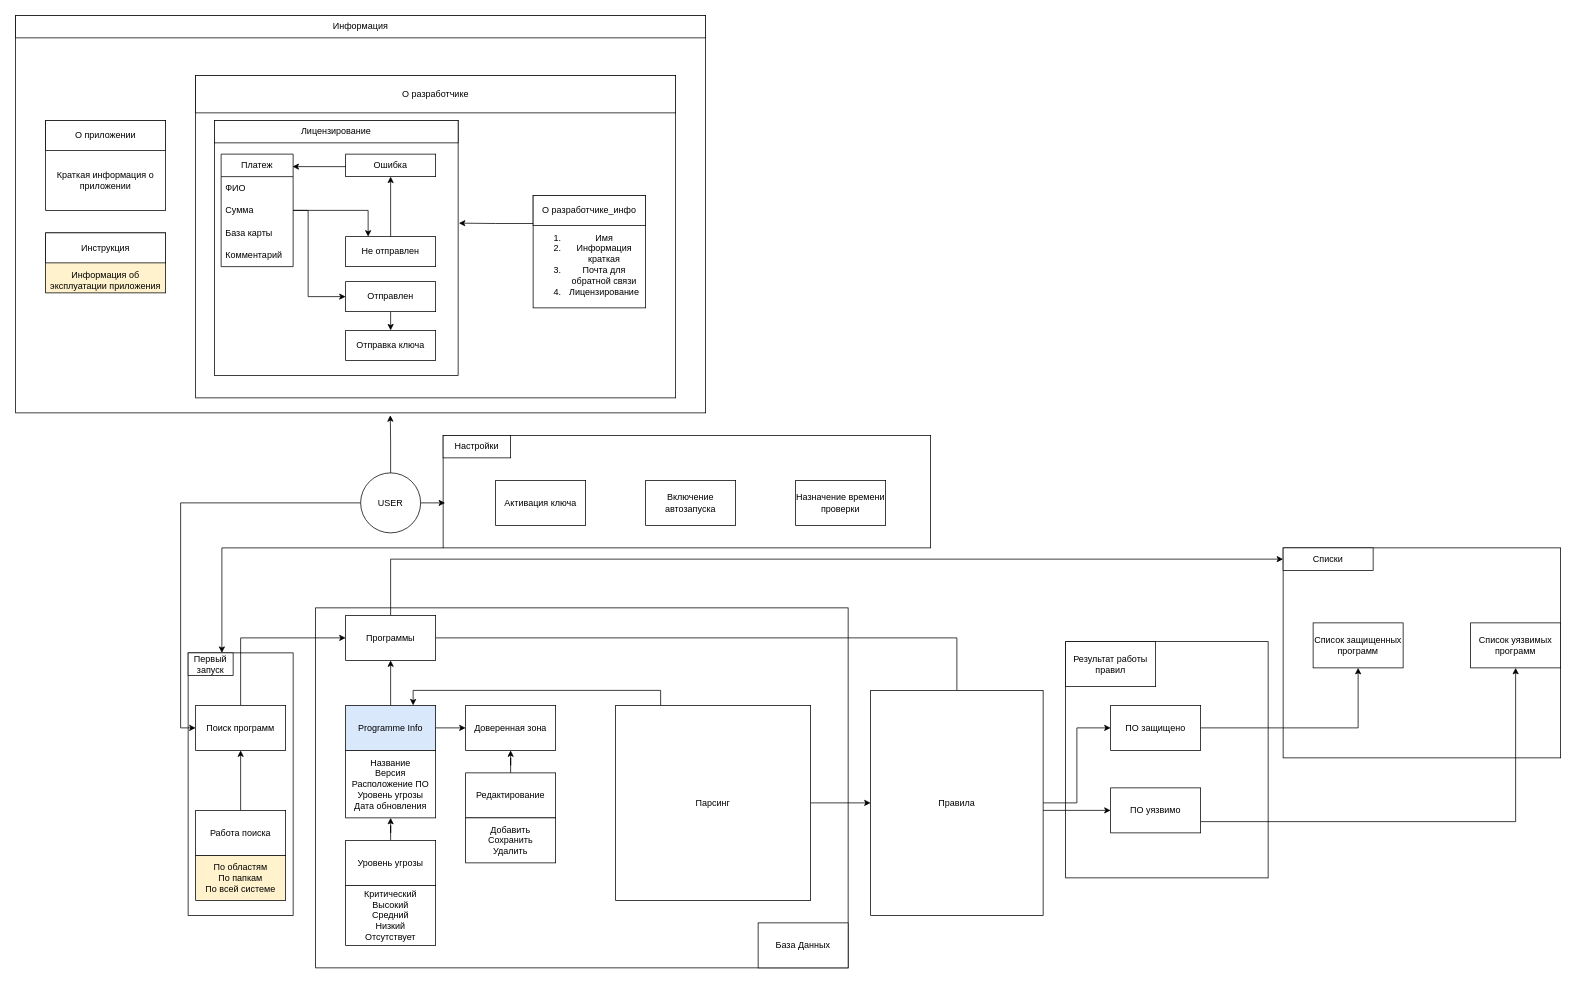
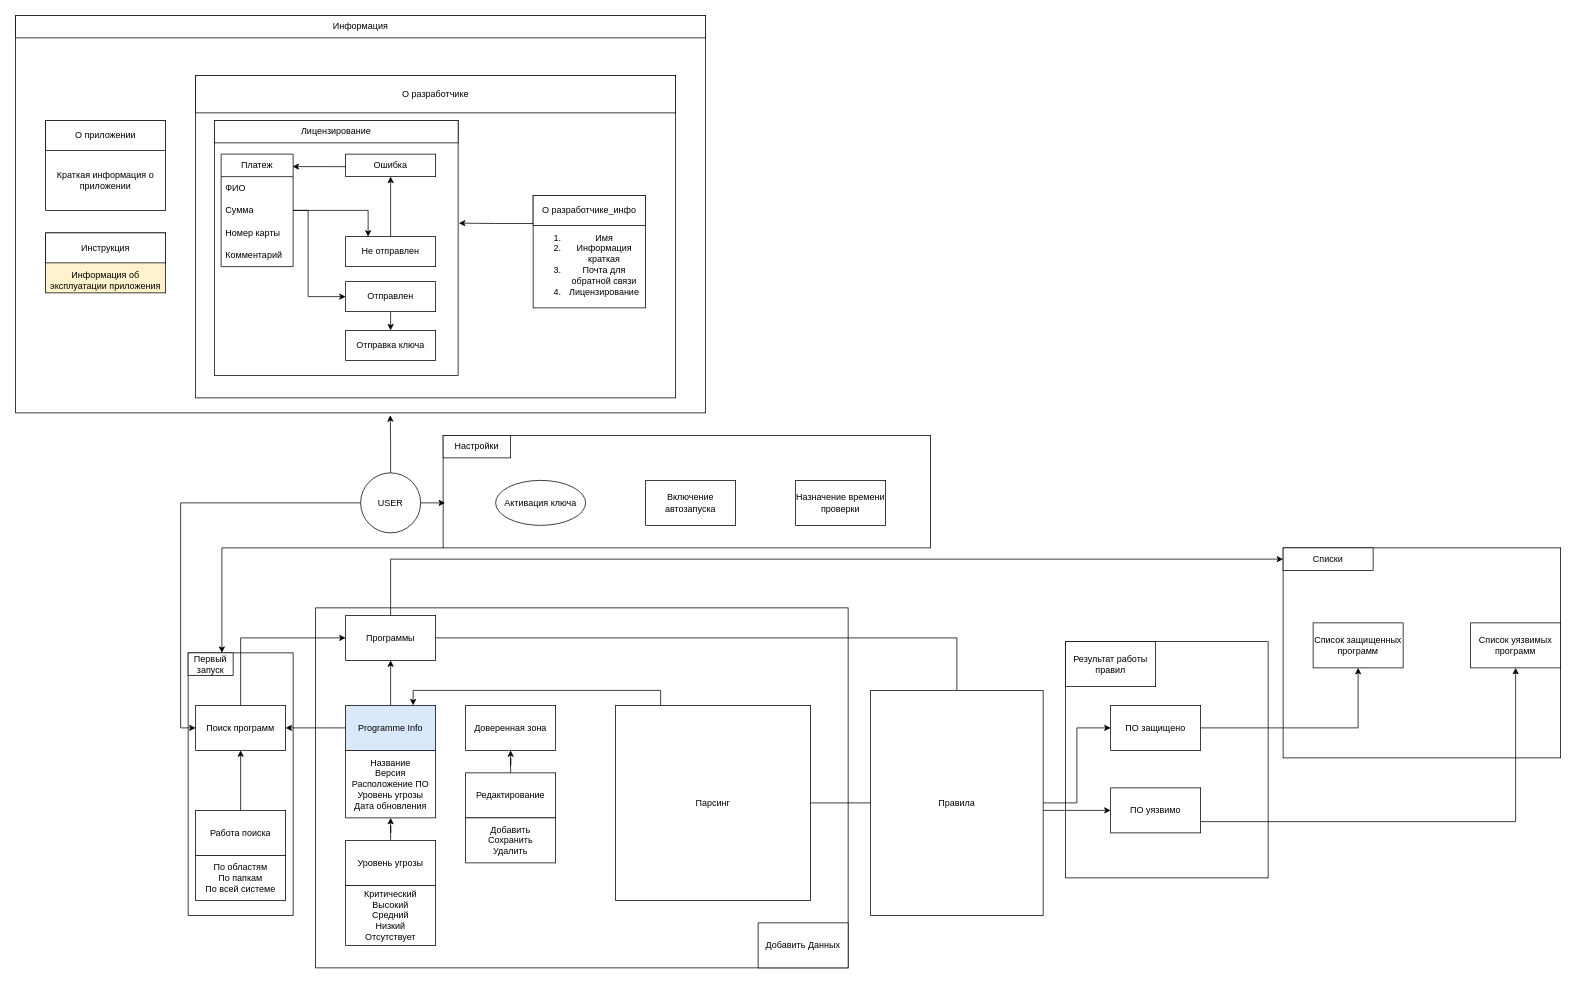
(249, 233) -> (252, 233)
(540, 503) -> (540, 503)
(459, 728) -> (292, 728)
(864, 803) -> (866, 803)
(240, 878) -> (240, 878)
(803, 945) -> (803, 945)
